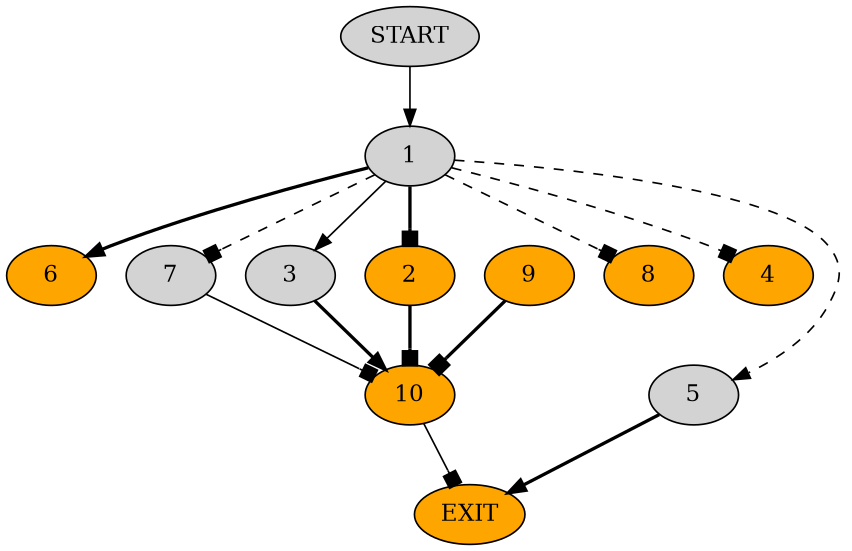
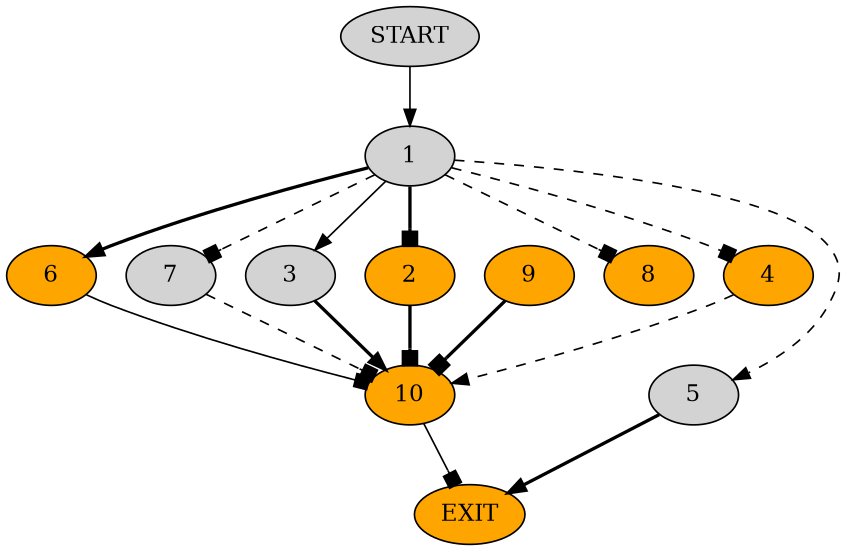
(283, 332) -> (283, 332)
none -> (218, 342)
none -> (602, 342)
